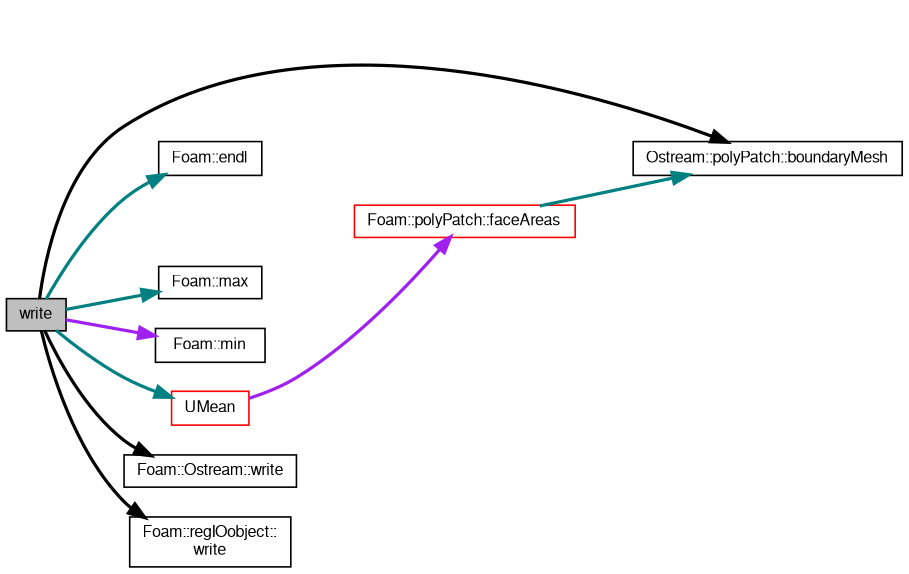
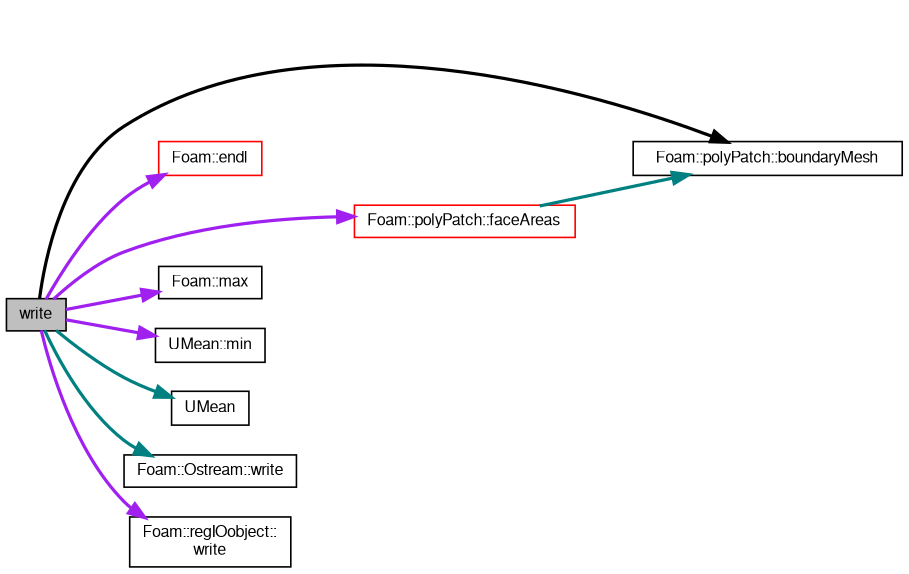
(210, 158) -> (210, 158)
(768, 158) -> (768, 158)
(90, 234) -> (90, 234)
(104, 302) -> (104, 302)
(353, 336) -> (187, 234)
(210, 345) -> (210, 345)
(83, 396) -> (83, 396)
(210, 408) -> (210, 408)
(74, 426) -> (74, 426)
